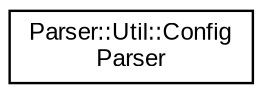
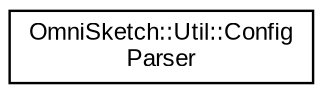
(131, 47) -> (161, 47)
